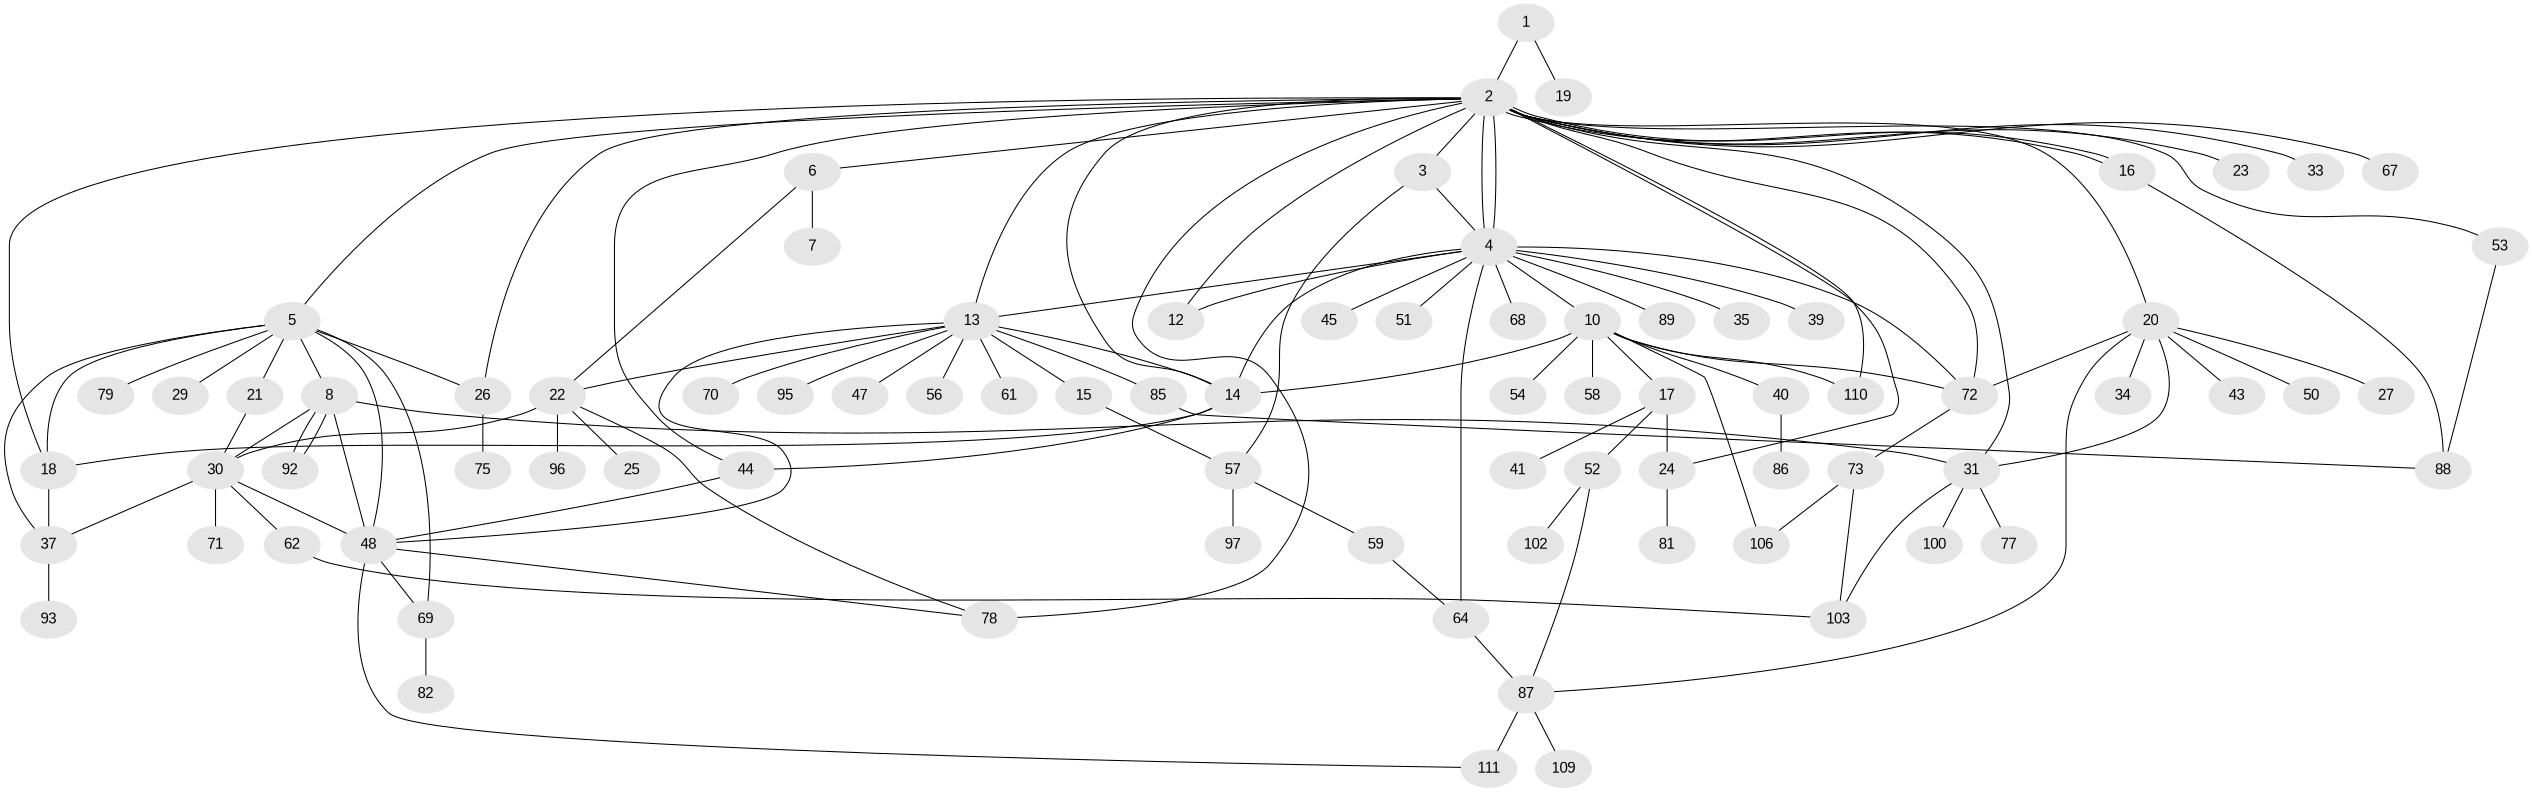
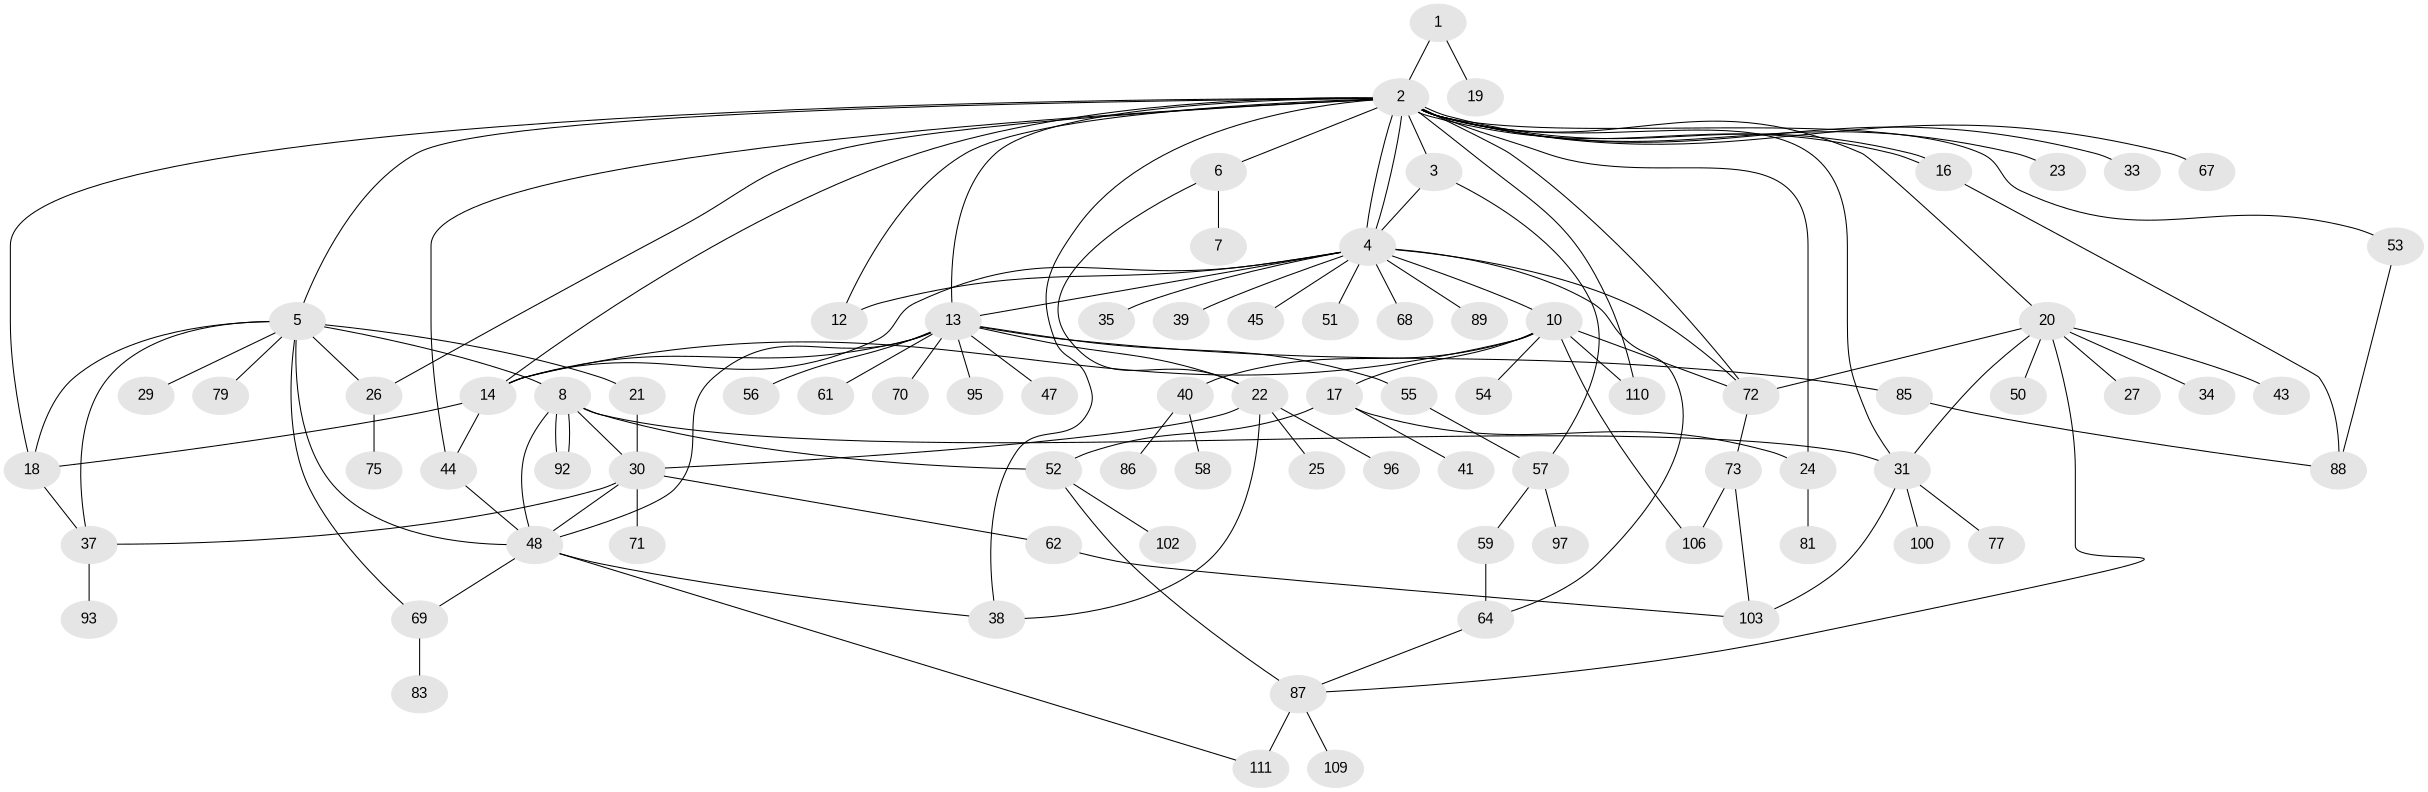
(1593, 359) -> (1194, 433)
(1084, 396) -> (1409, 396)
none -> (803, 453)
(990, 620) -> (997, 620)
(426, 694) -> (420, 694)
